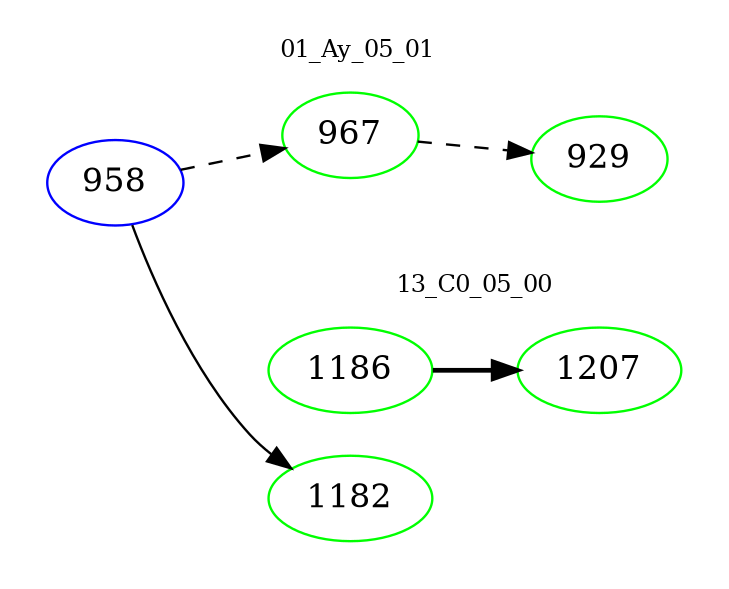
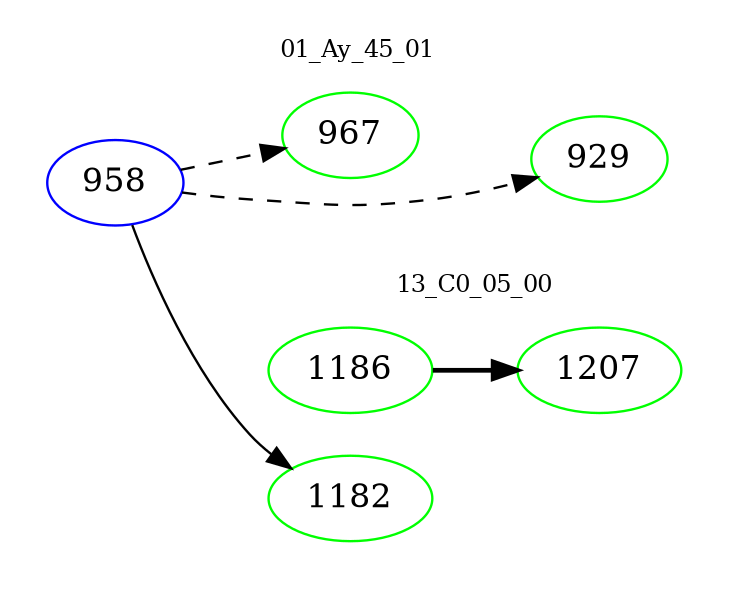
(357, 51) -> (357, 51)
(463, 146) -> (349, 205)
